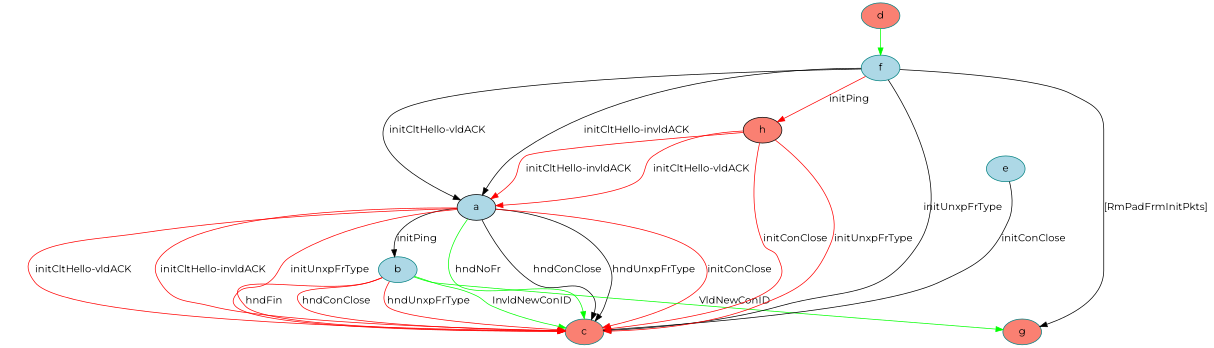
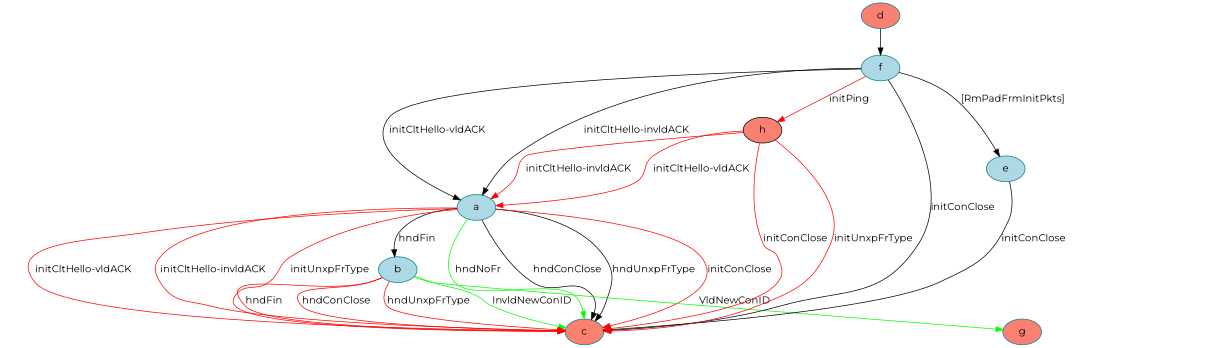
(881, 38) -> (881, 38)
(1104, 129) -> (956, 100)
(476, 207) -> (476, 207)
(964, 207) -> (964, 207)
(419, 239) -> (419, 239)
